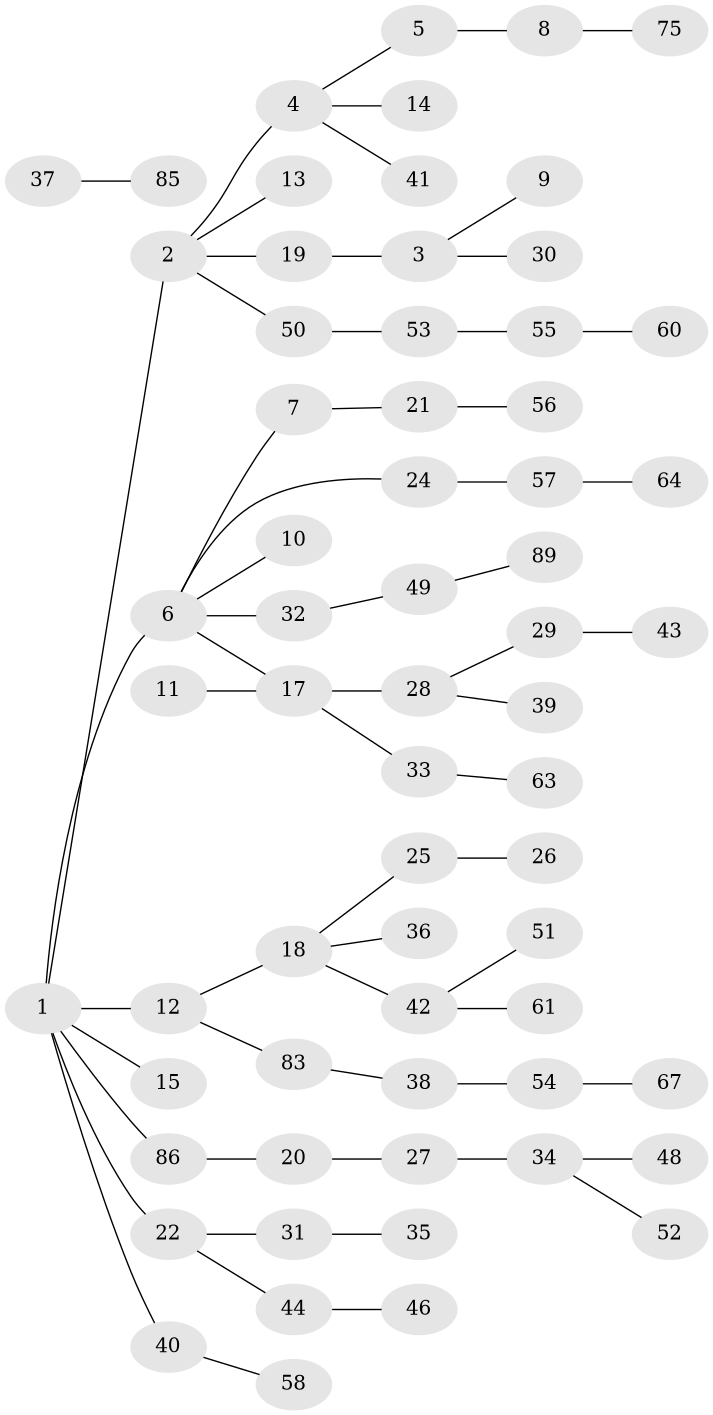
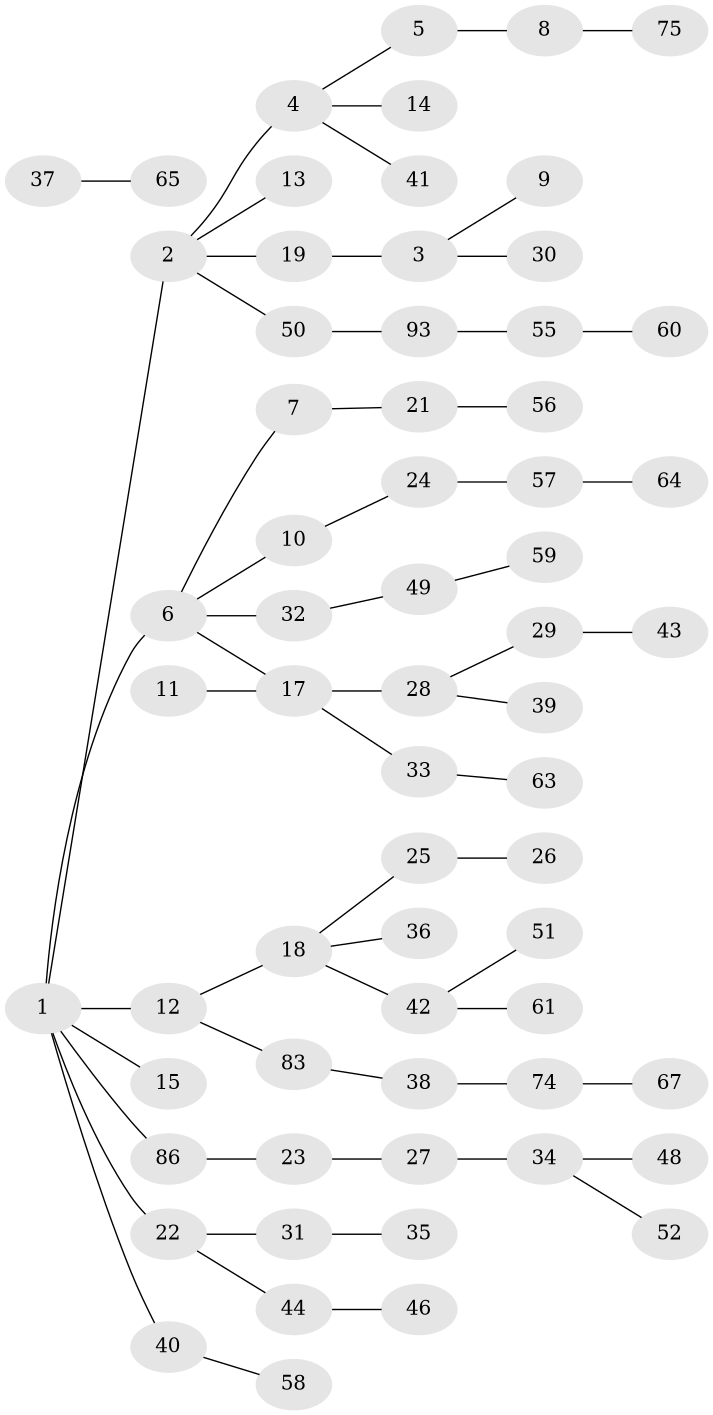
(169, 181) -> (169, 181)
(419, 332) -> (419, 332)
(261, 500) -> (357, 511)
(545, 557) -> (545, 557)
(545, 1084) -> (545, 1084)
(294, 1159) -> (294, 1159)
